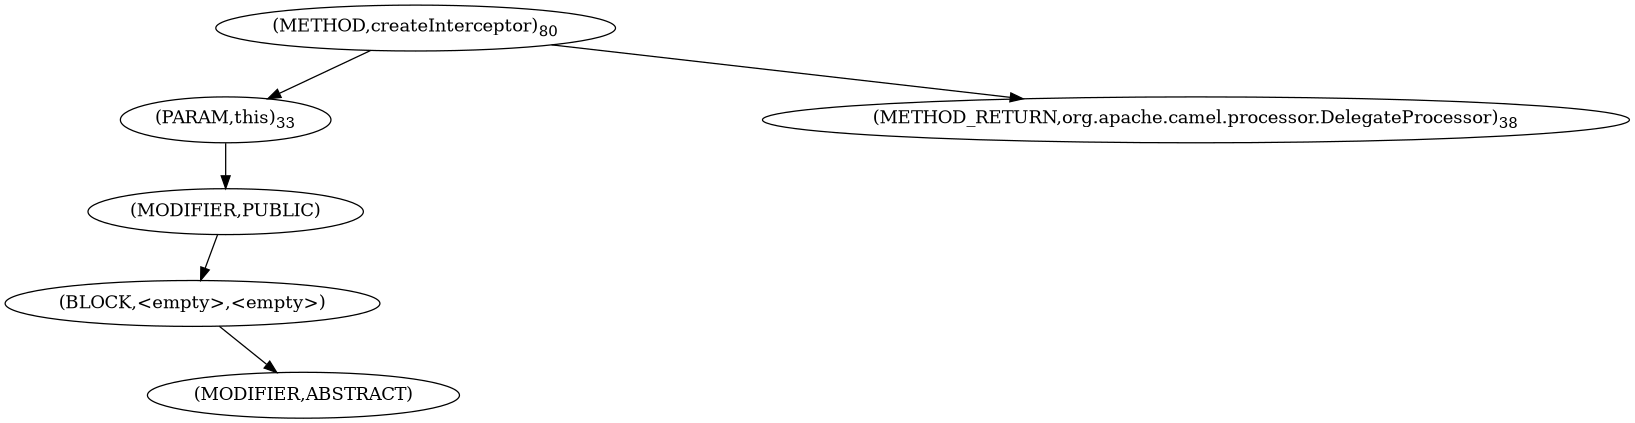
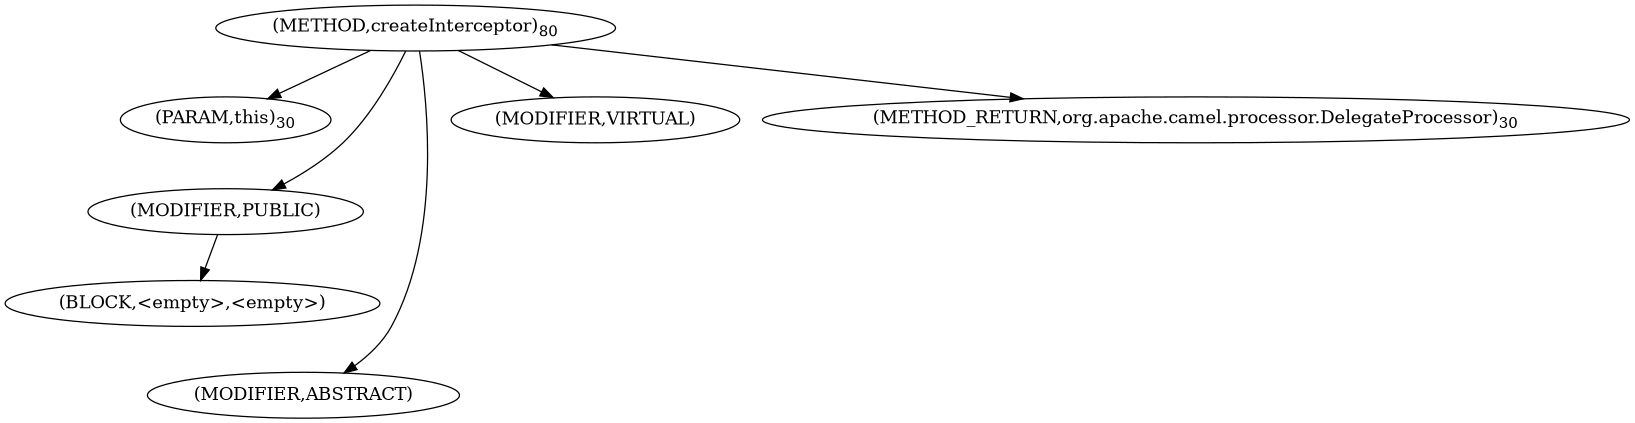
(286, 118) -> (286, 118)
(1509, 118) -> (1509, 118)
none -> (595, 120)
(226, 159) -> (356, 128)
(243, 345) -> (424, 218)
